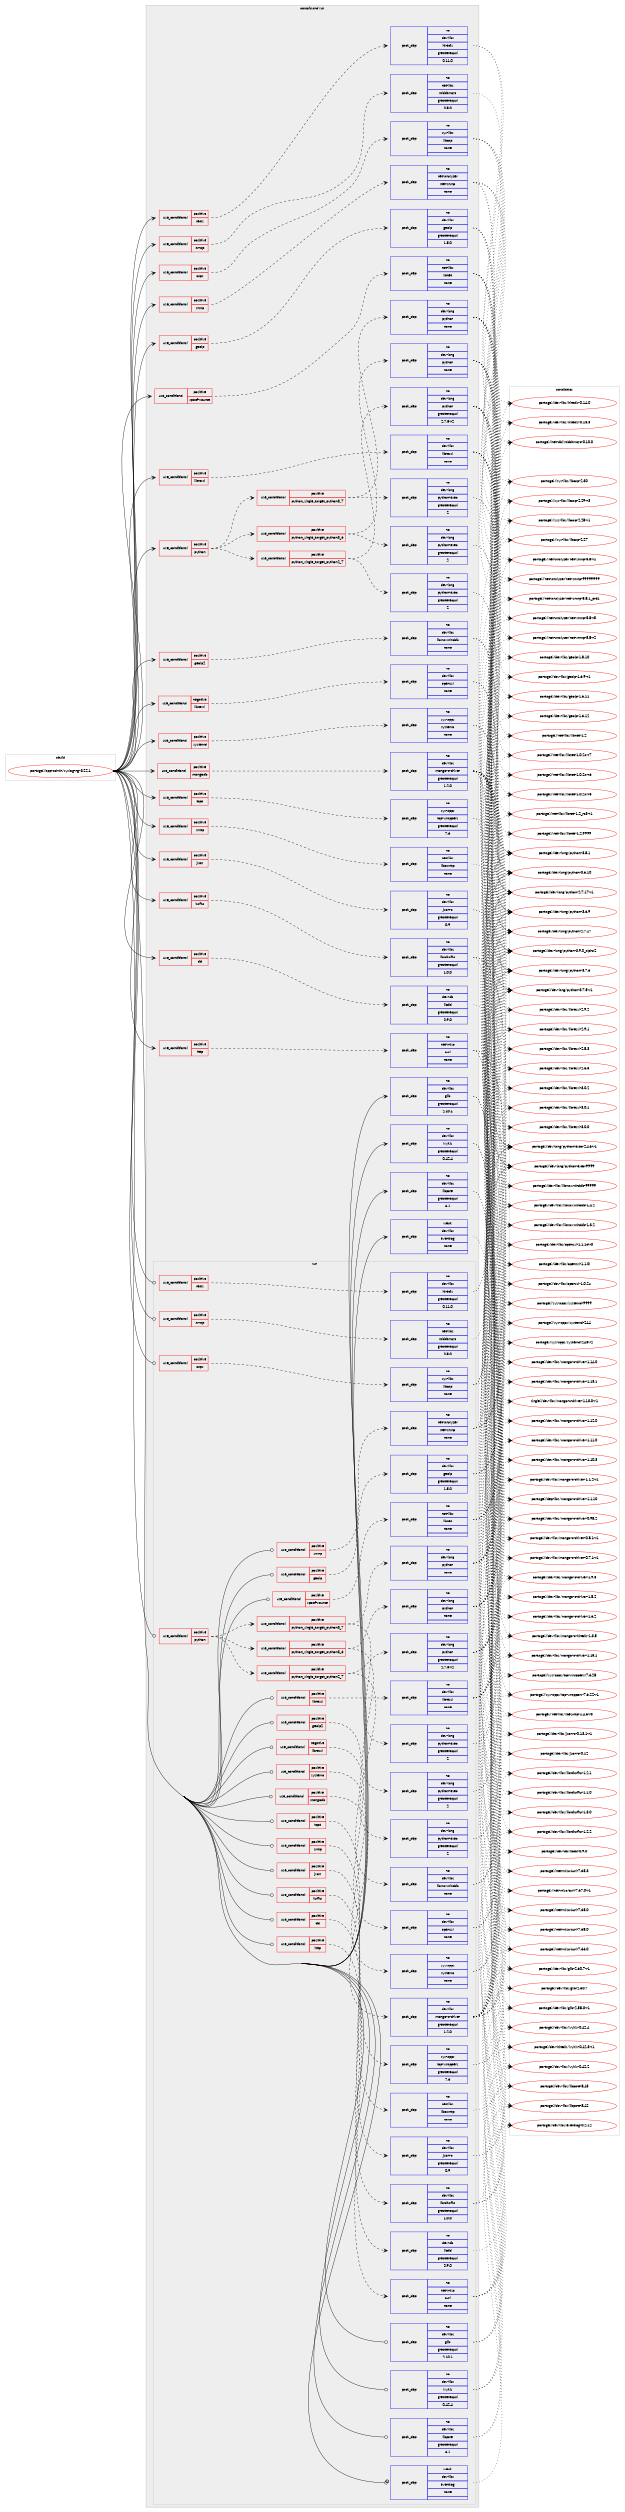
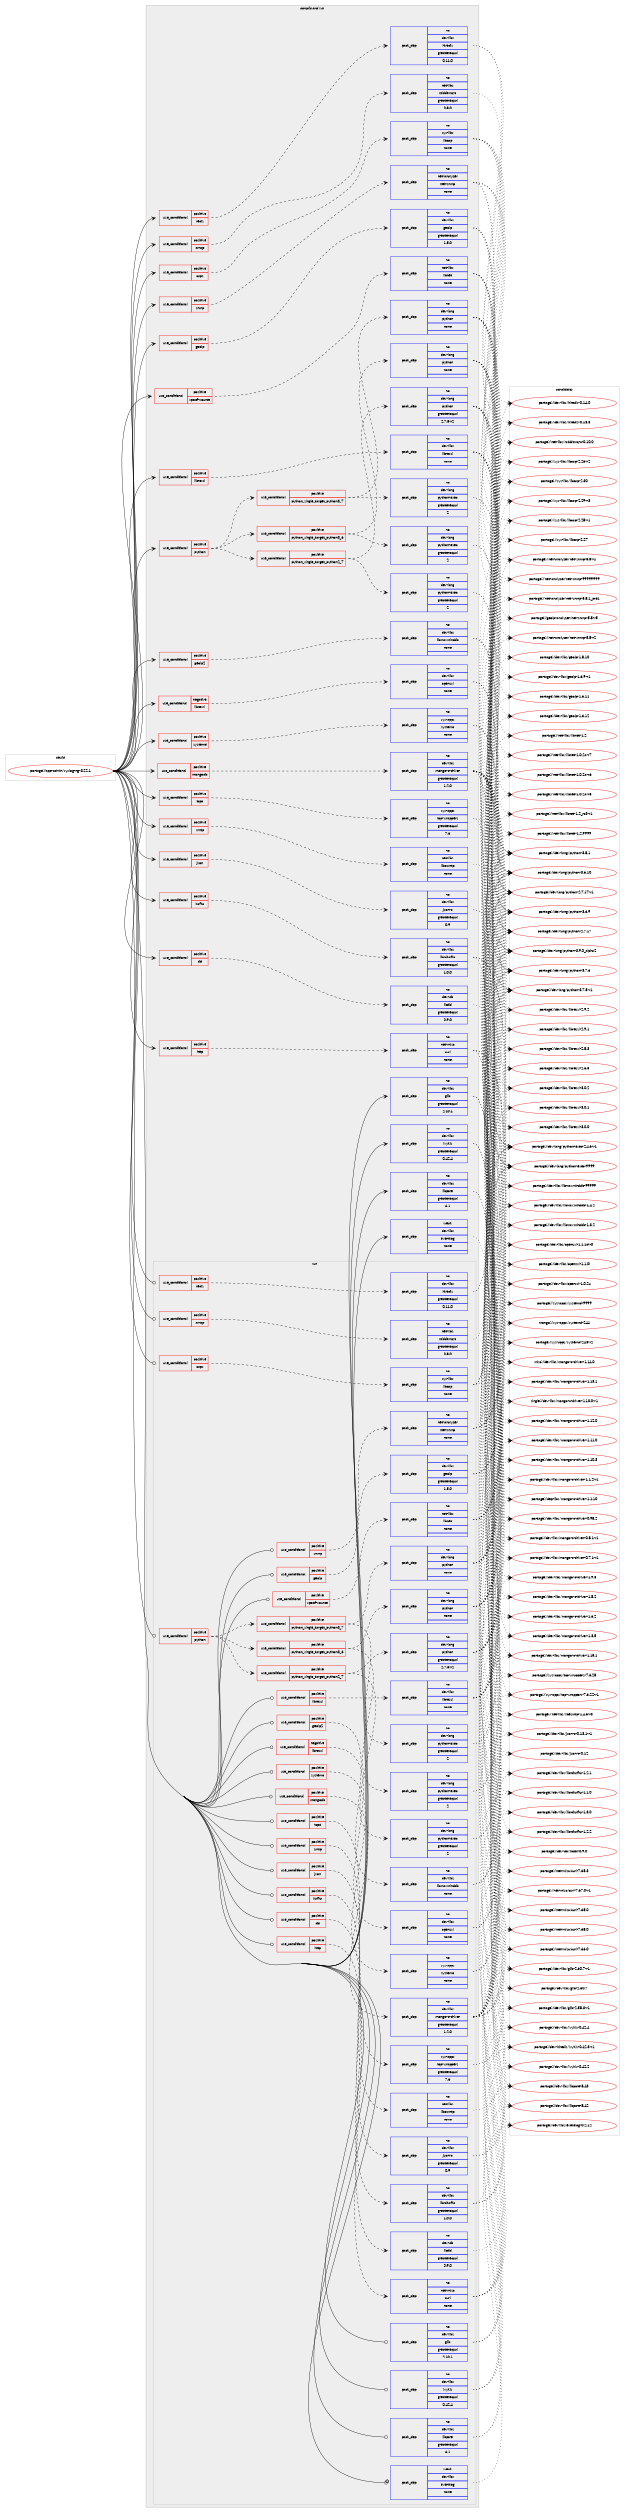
(564, 442) -> (564, 442)
none -> (564, 462)
(564, 618) -> (564, 618)
(564, 1323) -> (564, 1323)
(564, 1362) -> (564, 1362)
(564, 1636) -> (564, 1636)
